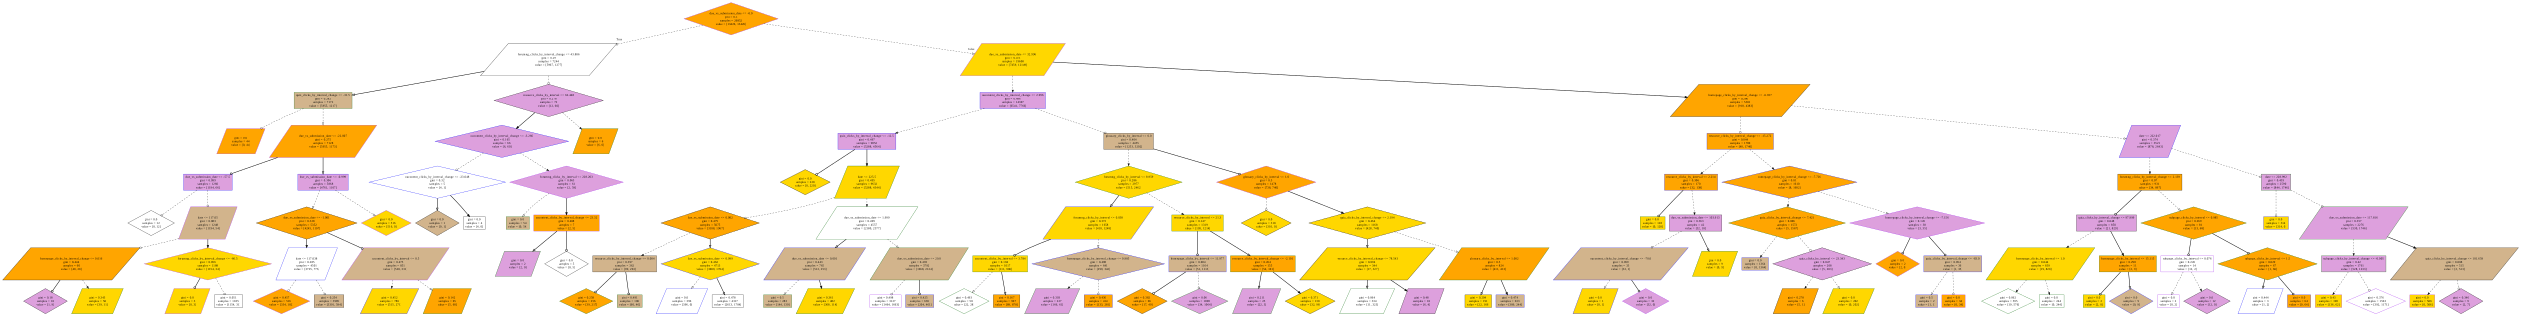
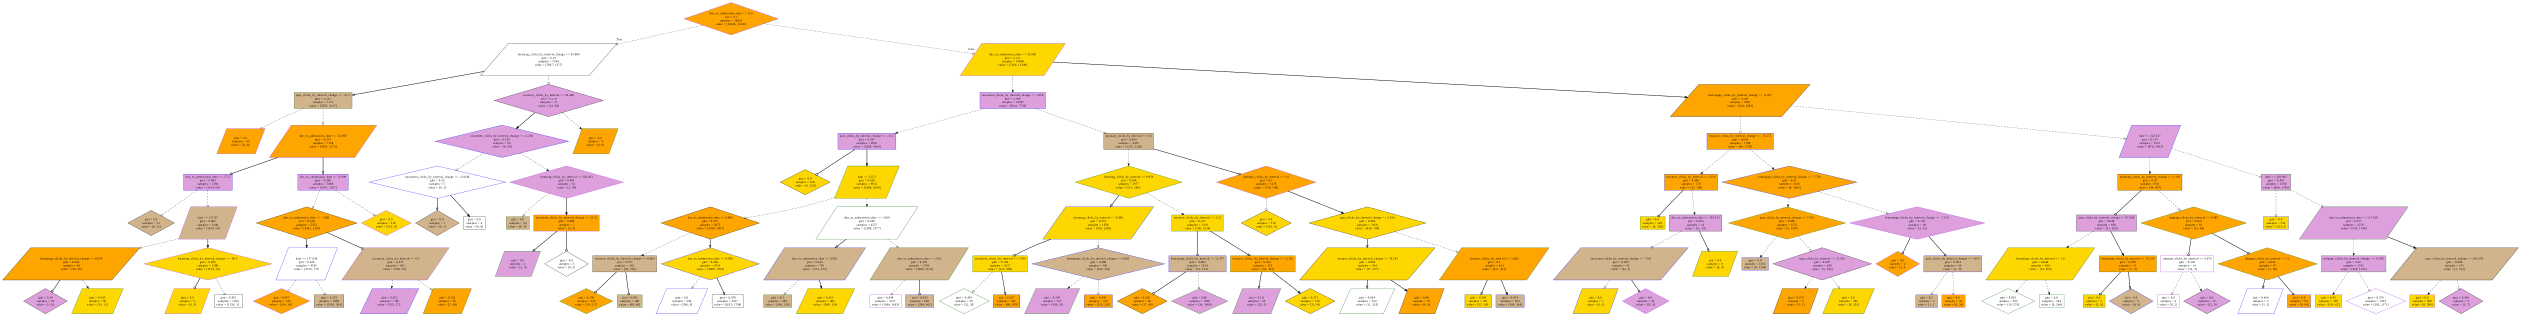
(151, 223) -> (151, 223)
(390, 301) -> (390, 301)
(1422, 301) -> (1422, 301)
